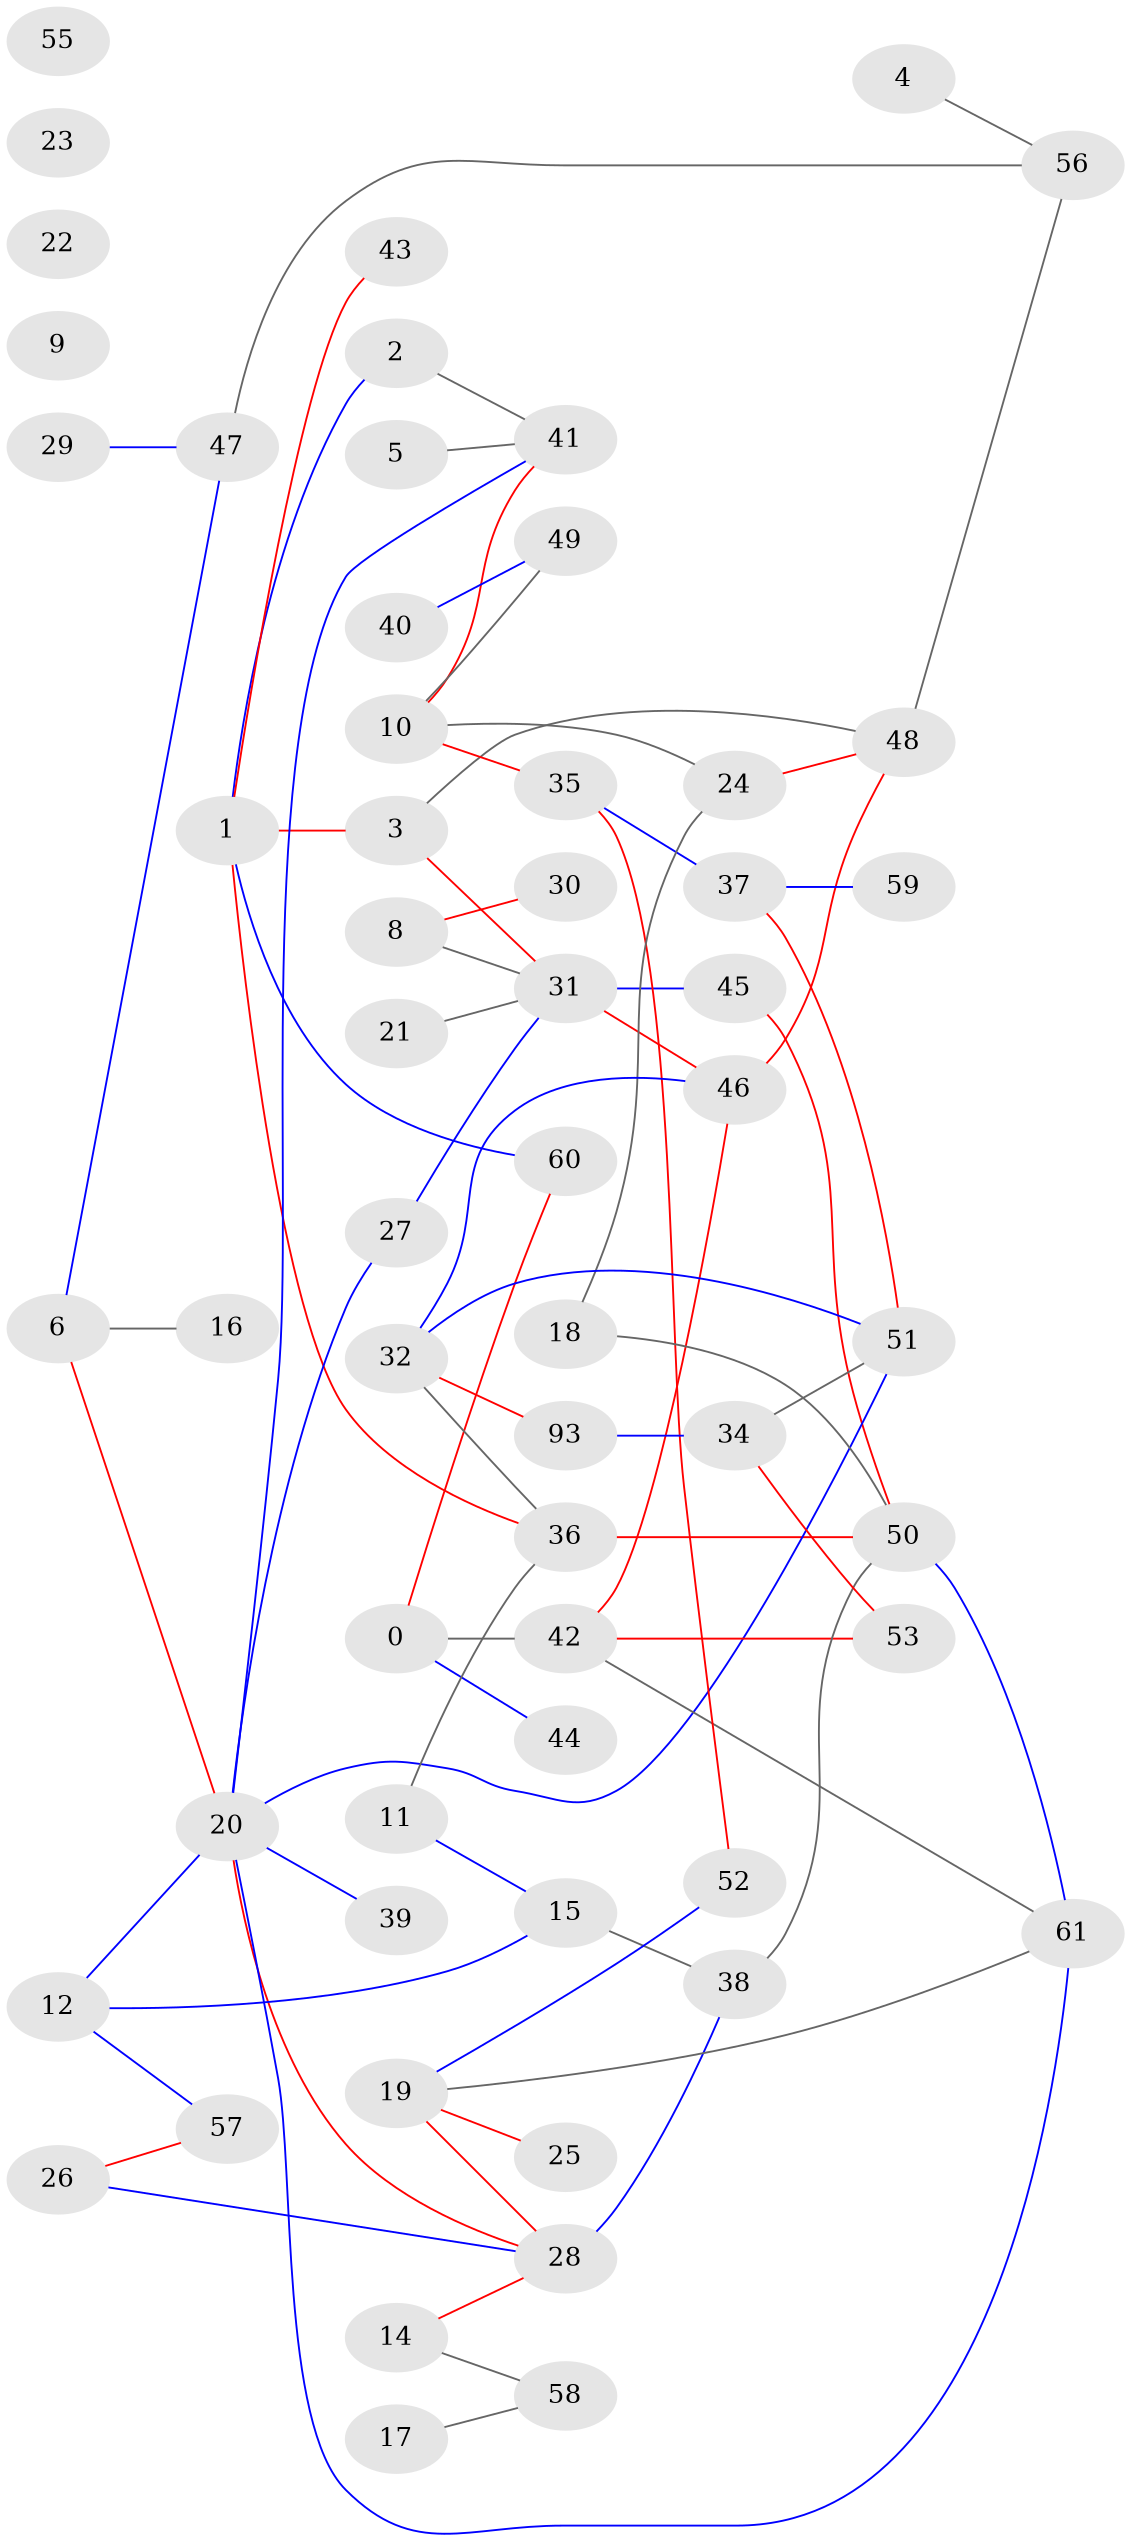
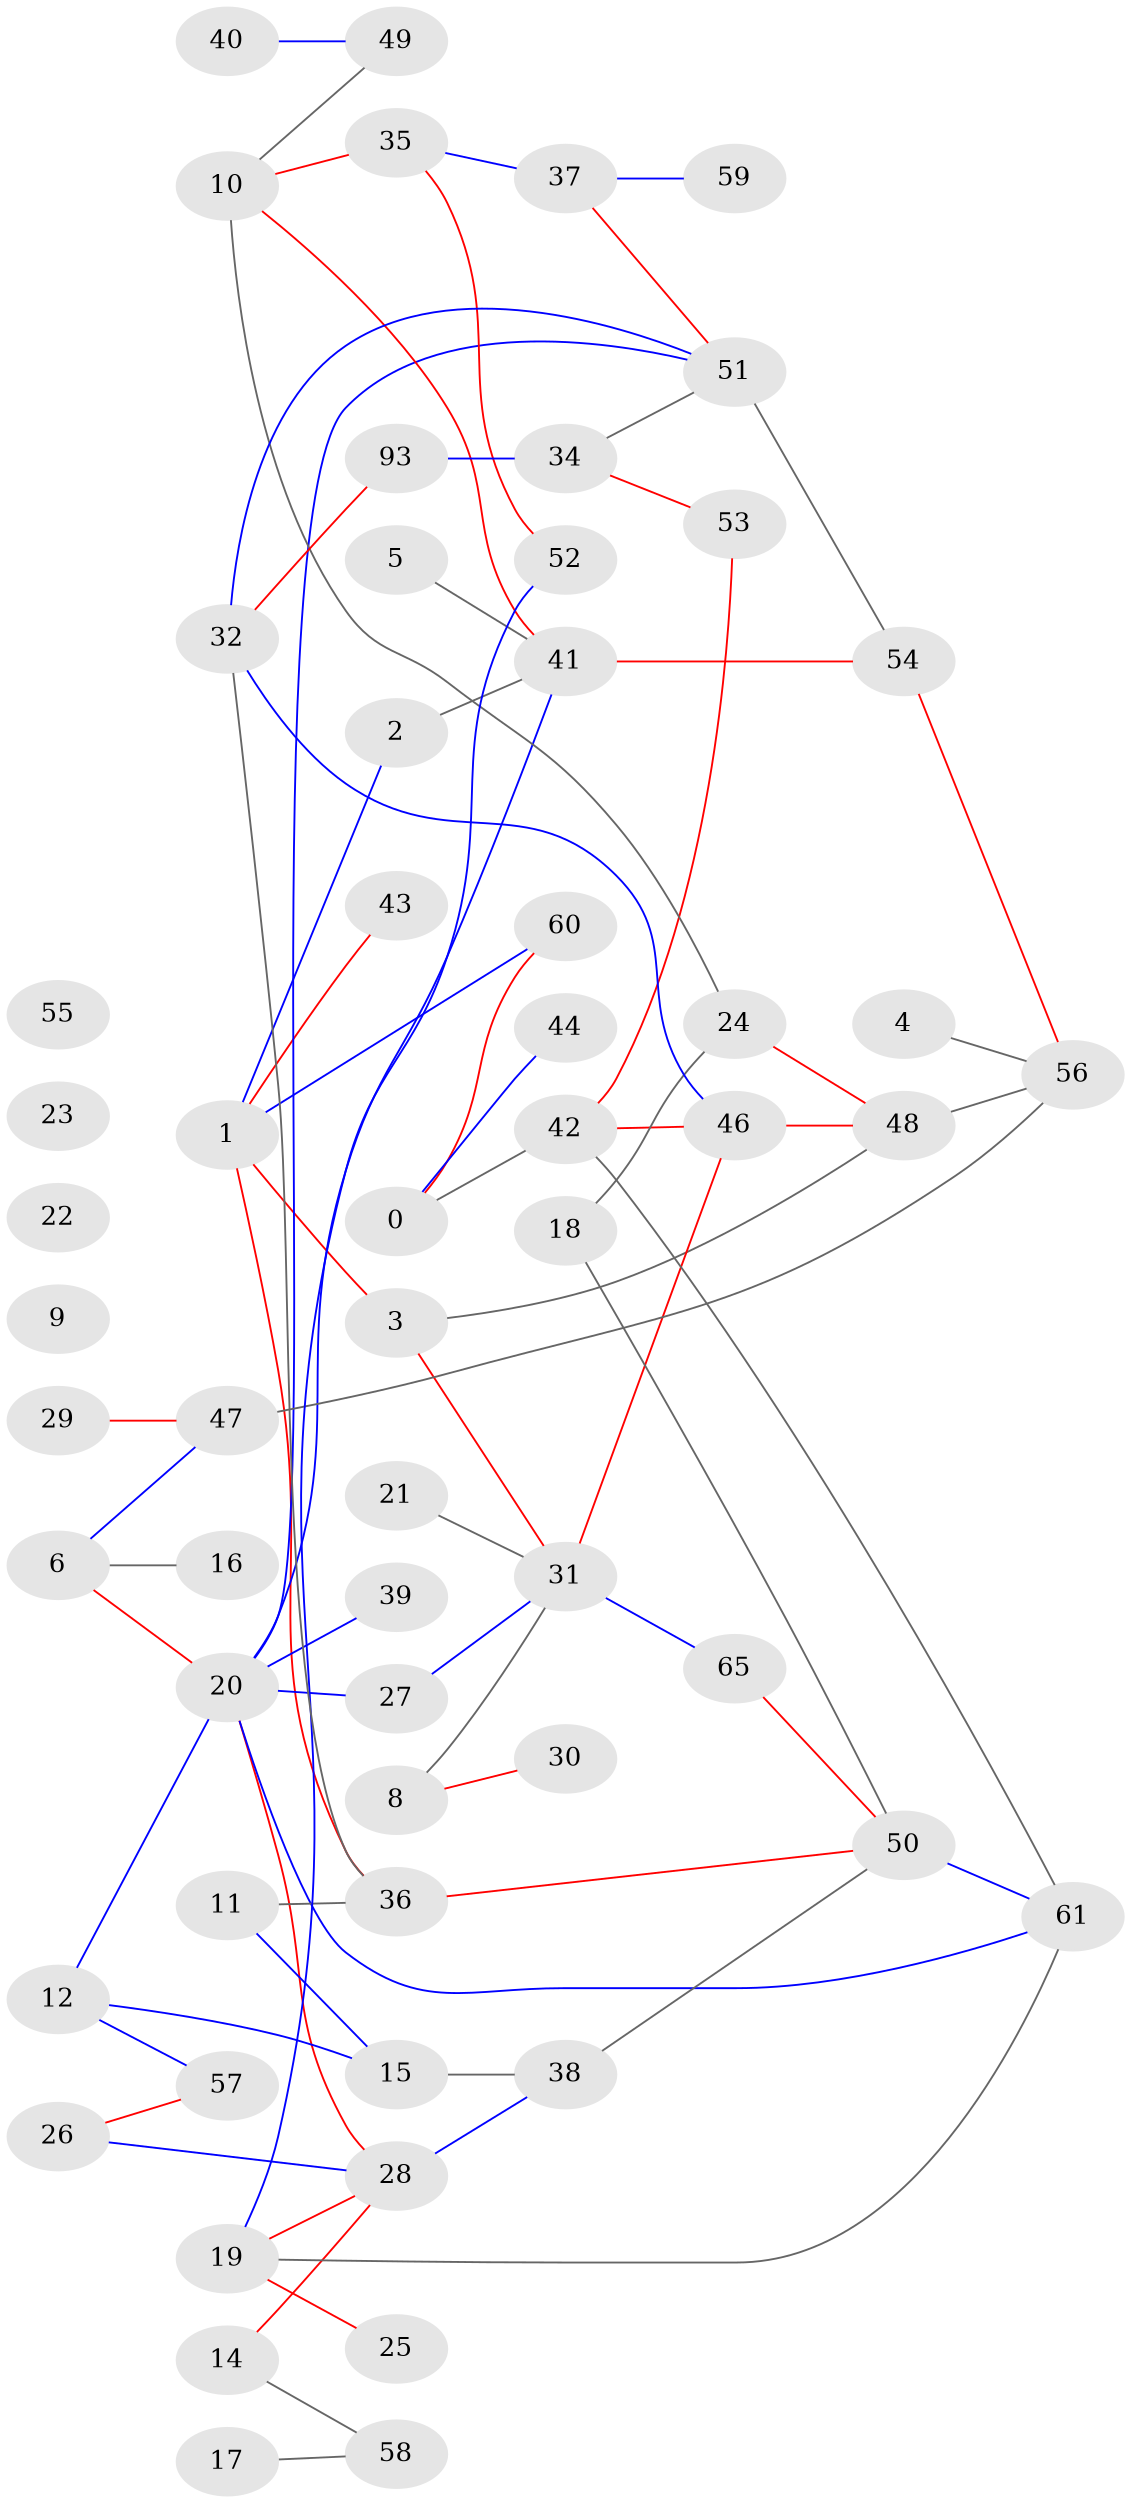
(143, 447) -> (143, 1421)
none -> (904, 661)
(735, 988) -> (735, 1669)
